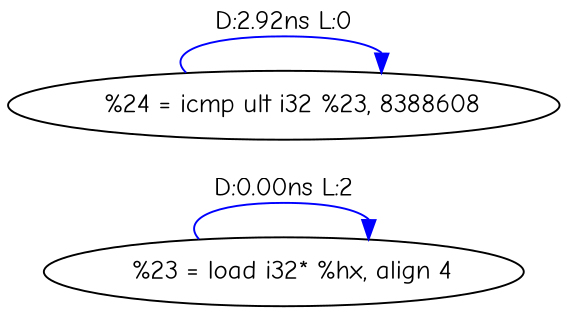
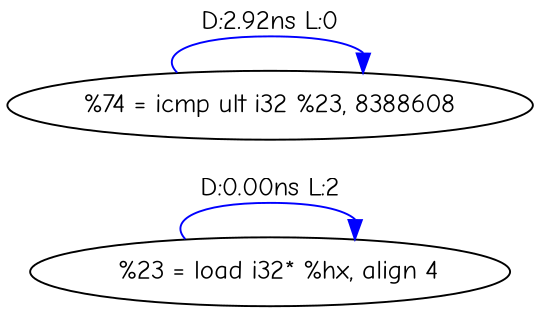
(284, 105) -> (270, 105)
